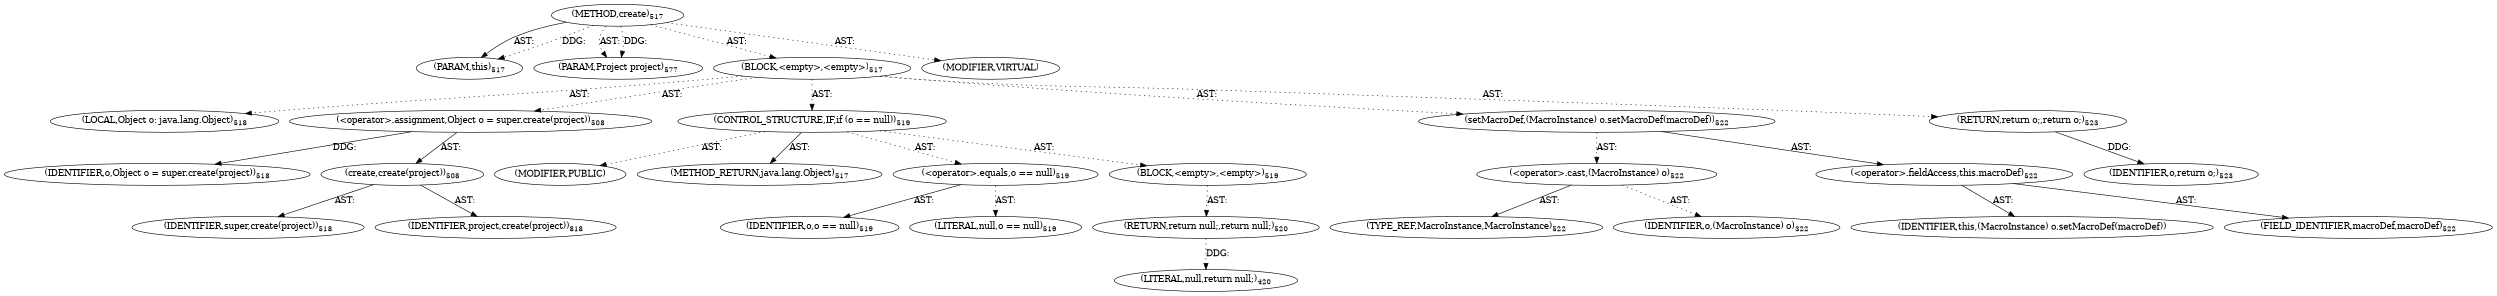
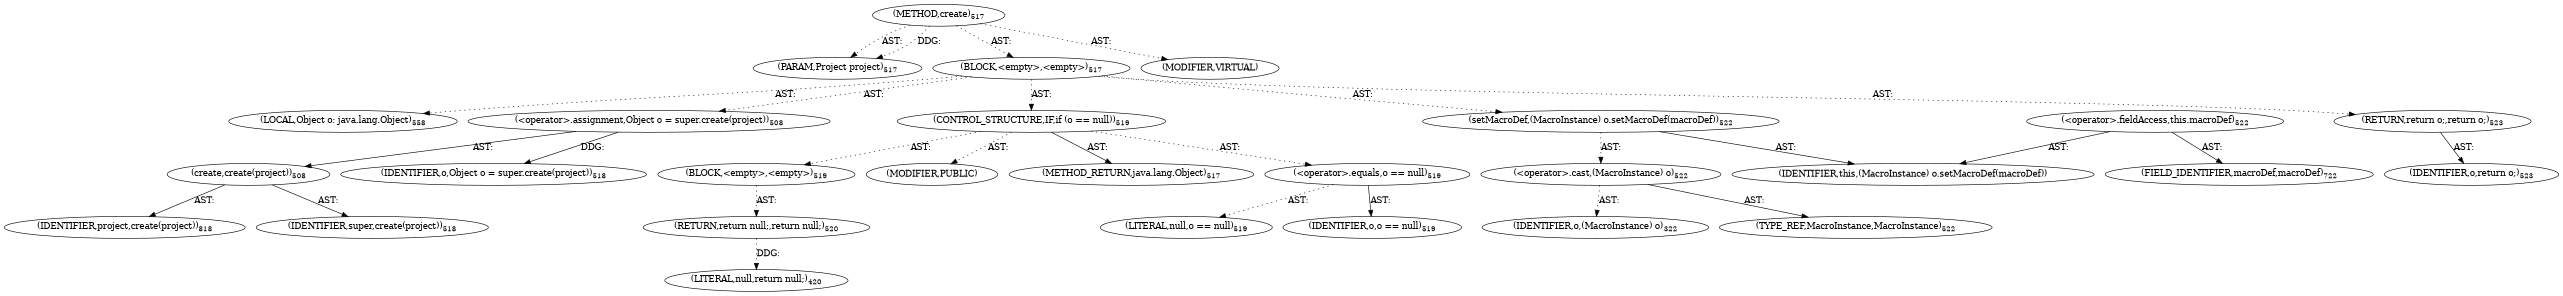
(671, 67) -> (891, 67)
(469, 68) -> none
(240, 120) -> (419, 120)
(1769, 148) -> (1754, 147)
(2121, 148) -> (2465, 148)
(2449, 227) -> (2330, 173)
